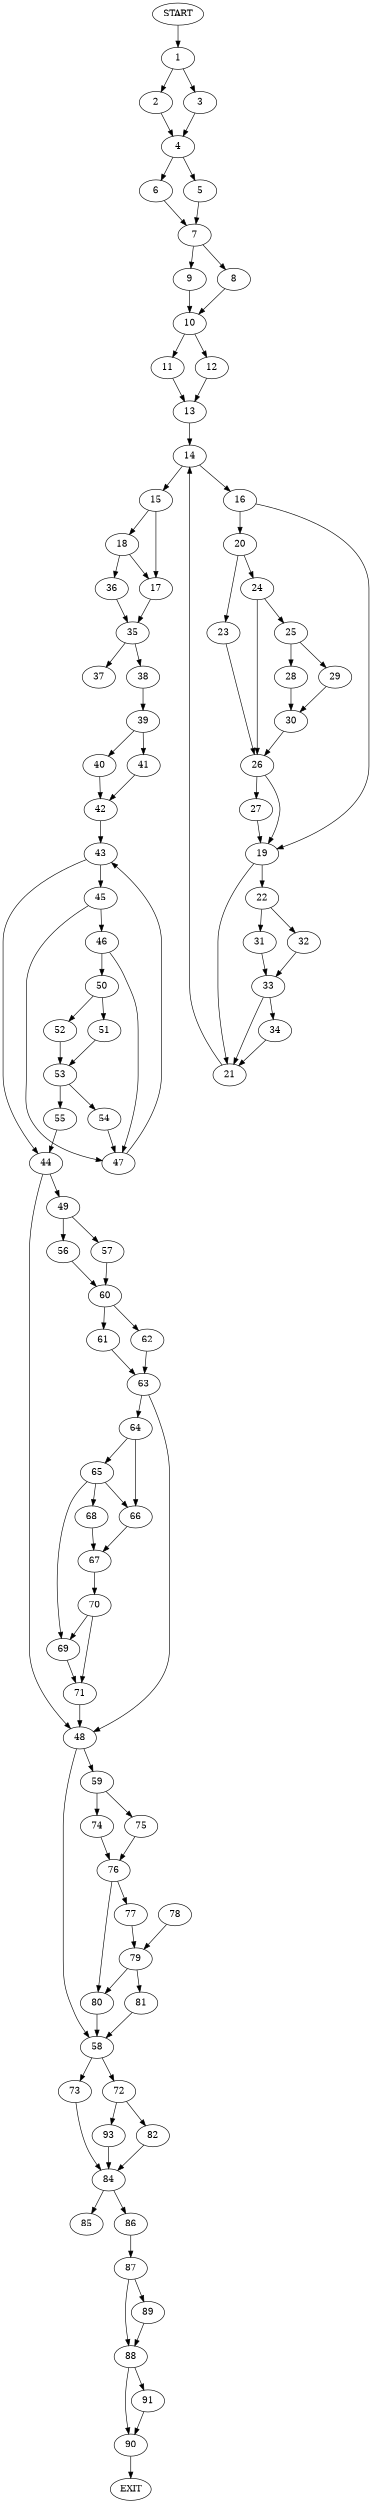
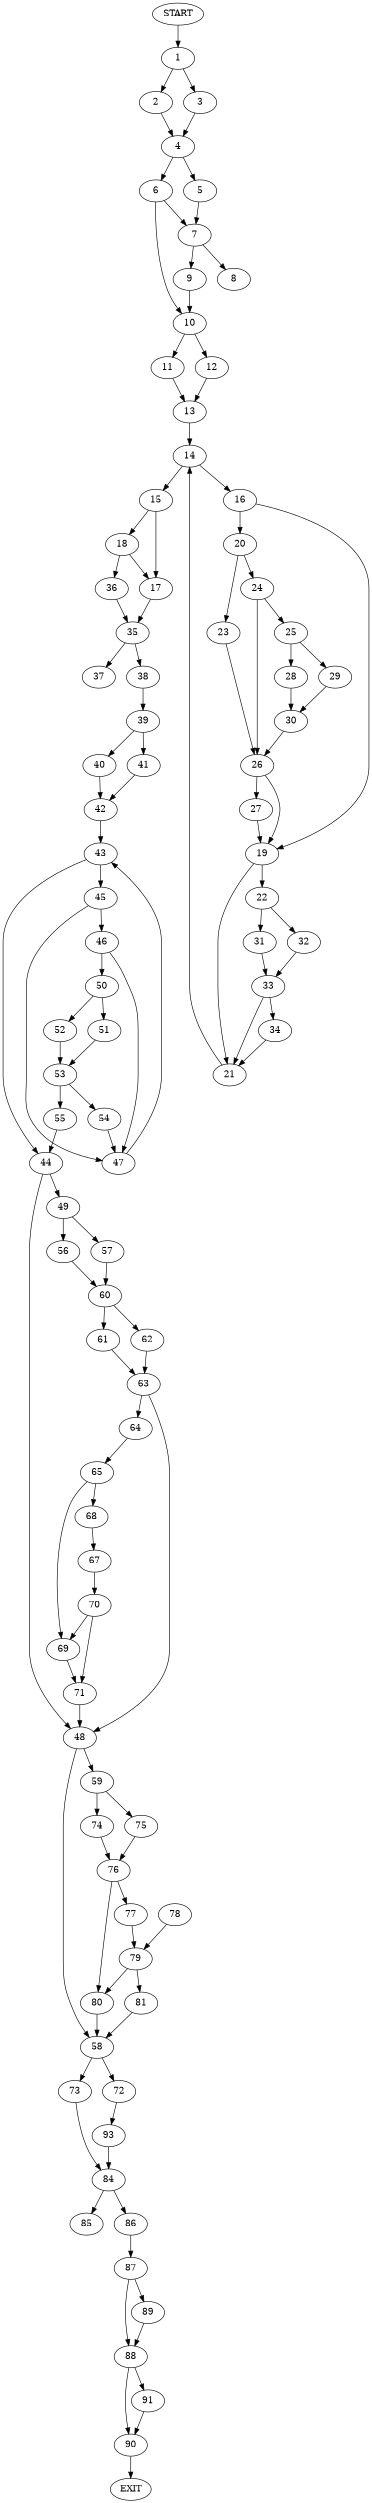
(214, 299) -> (159, 257)
(136, 1517) -> none
(153, 2136) -> none
